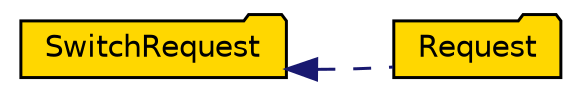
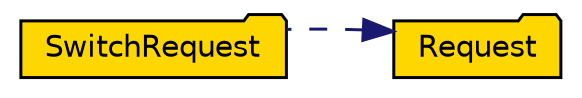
(355, 69) -> (325, 29)
